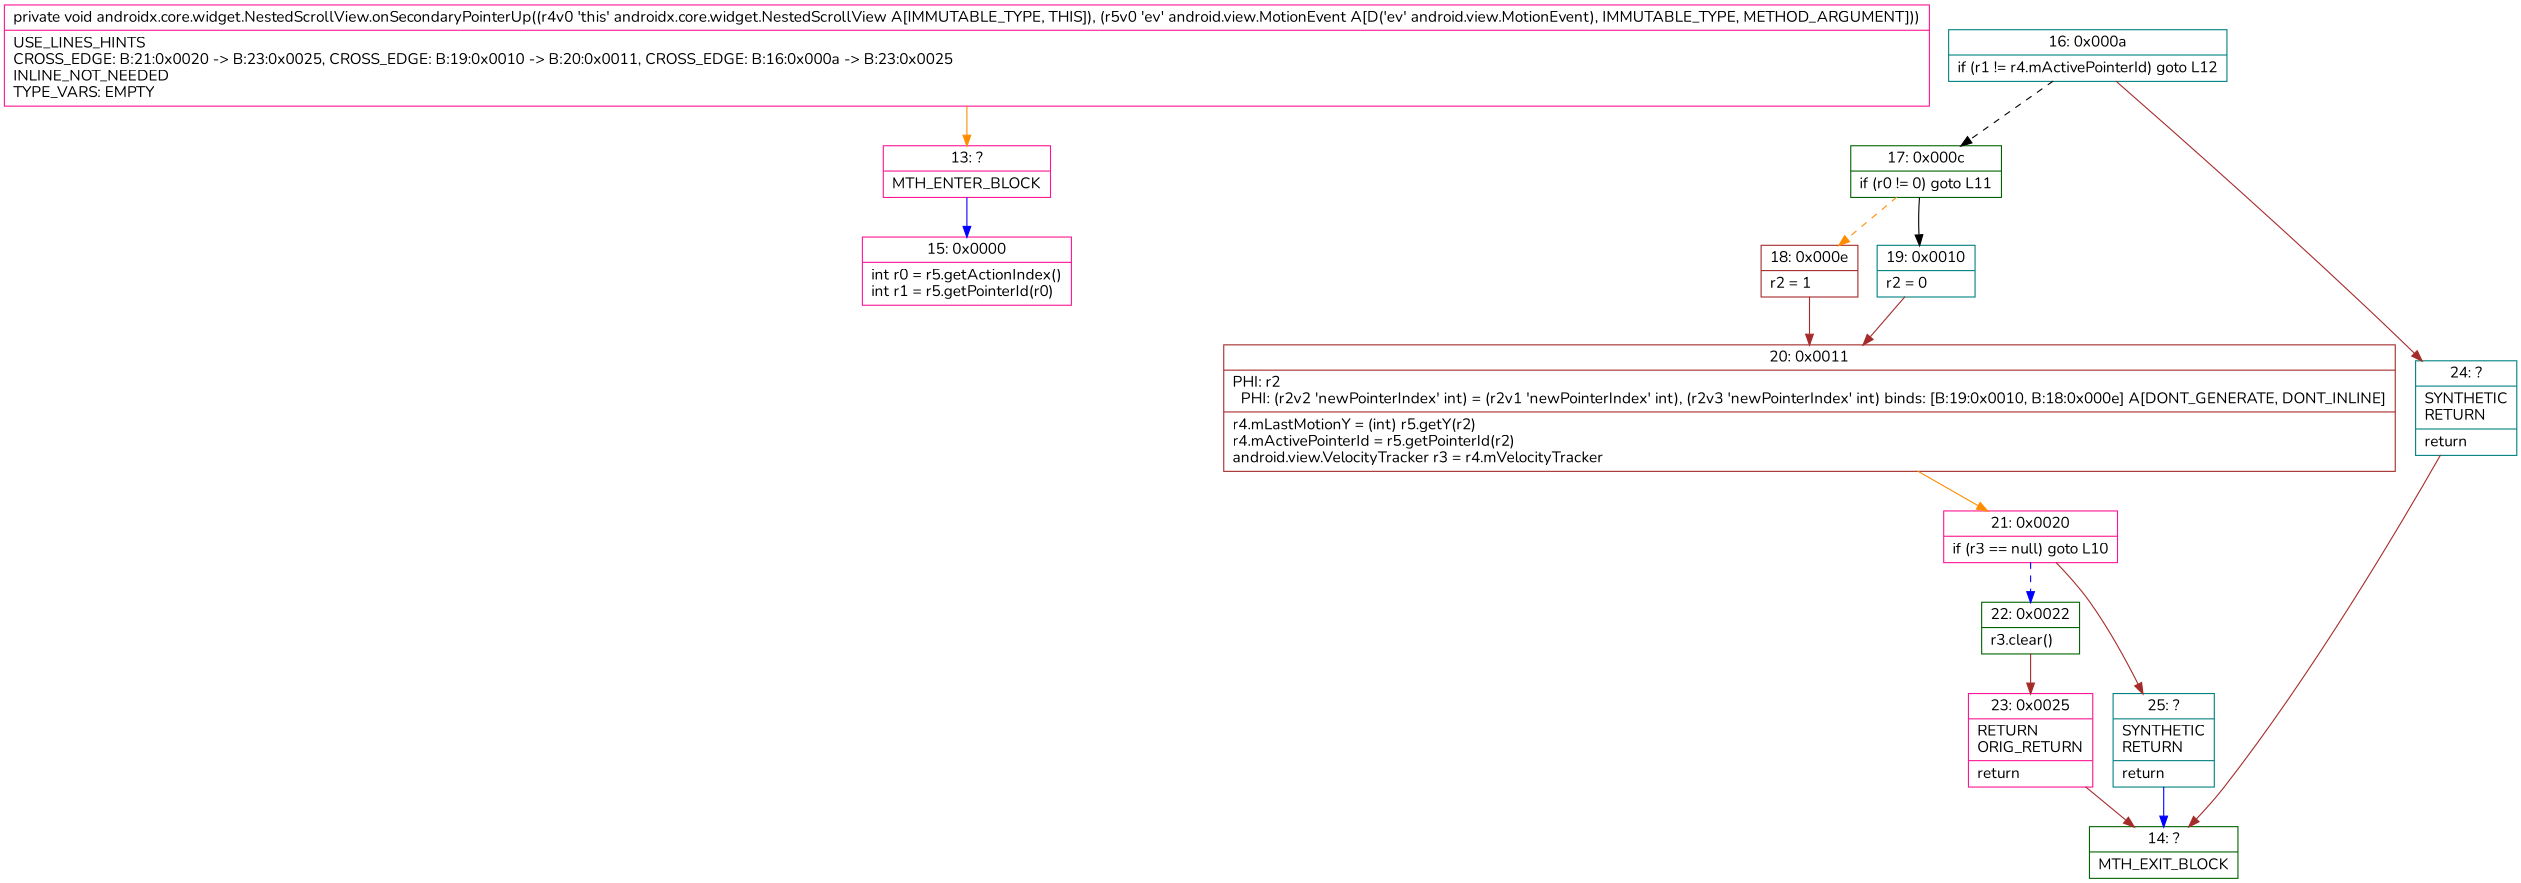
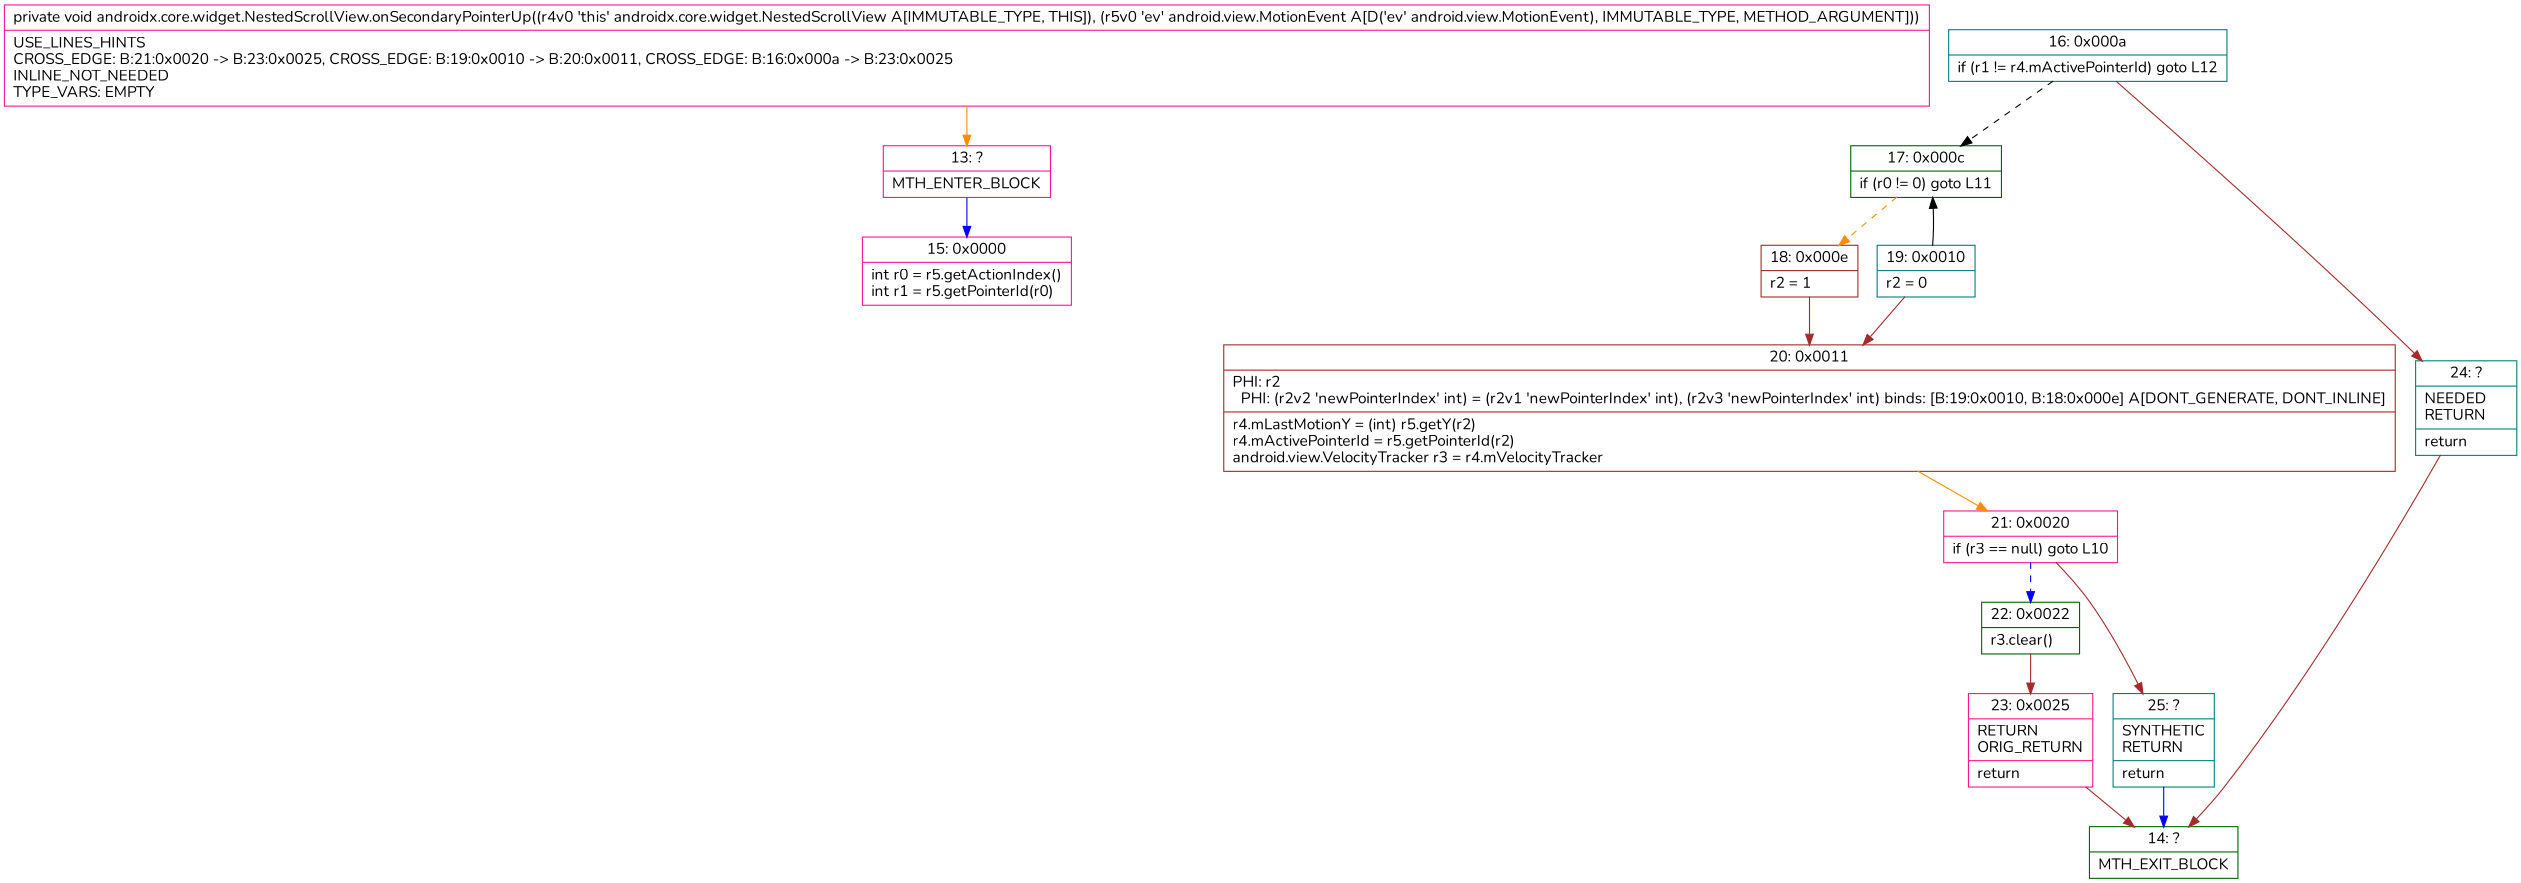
(1919, 216) -> (1934, 227)
(2466, 399) -> (2456, 399)
